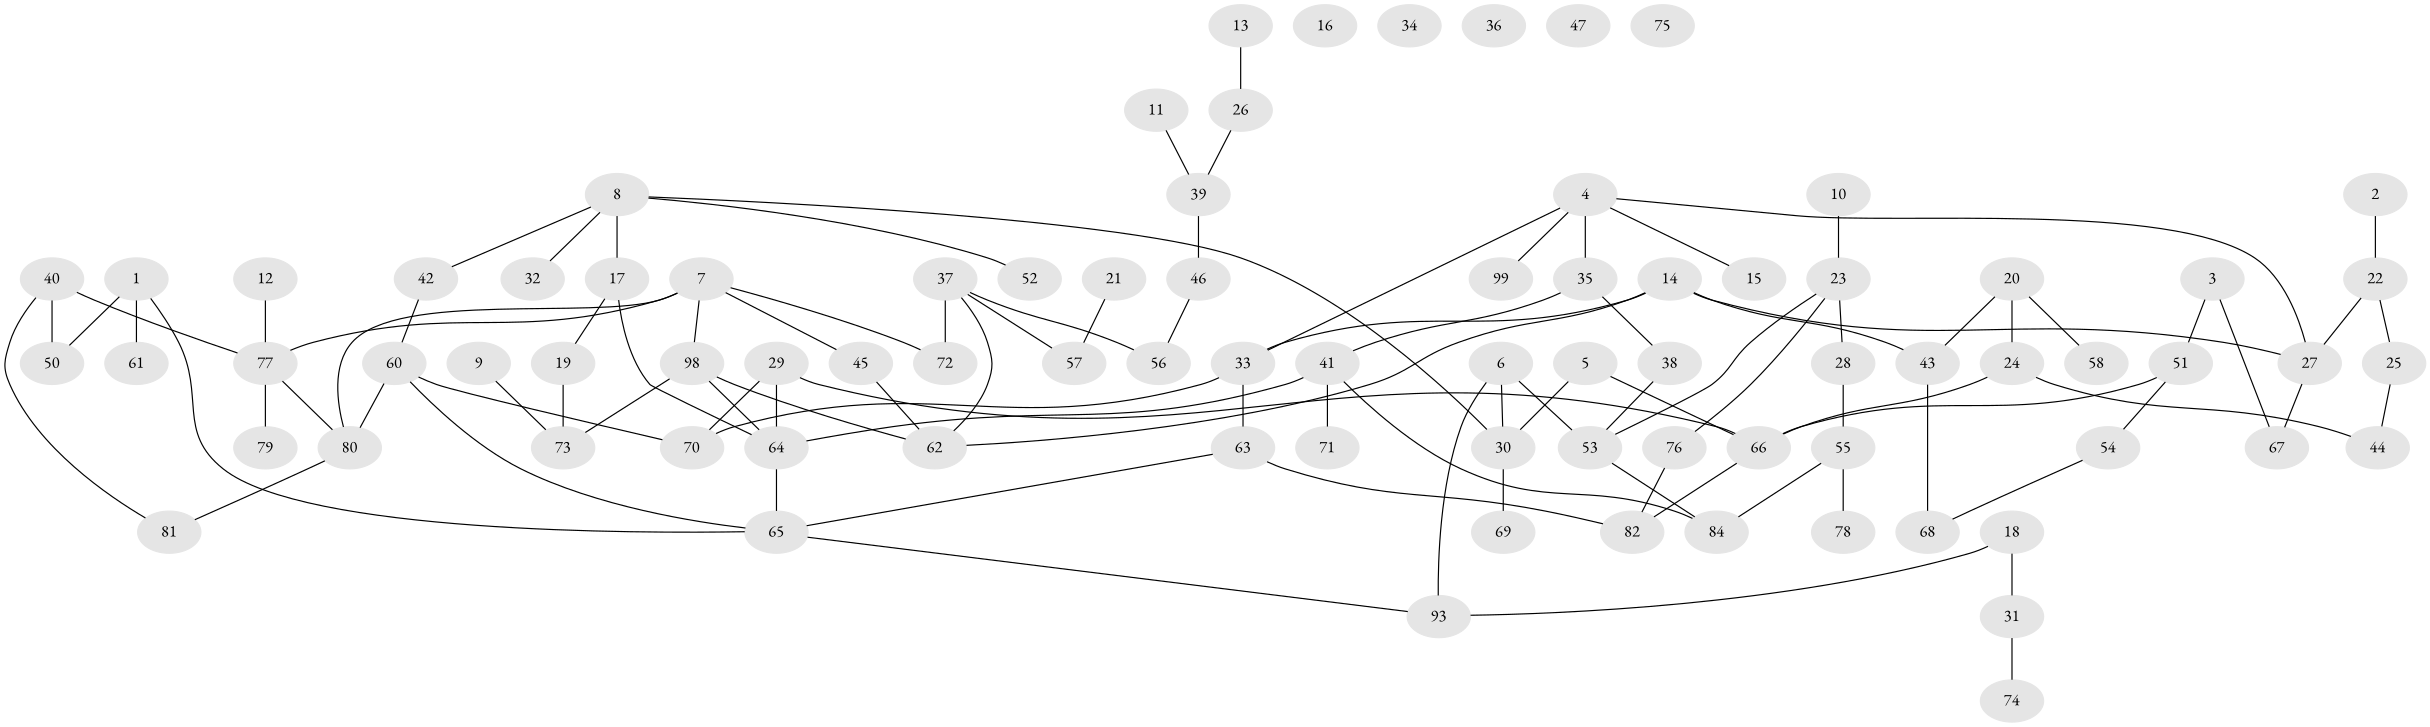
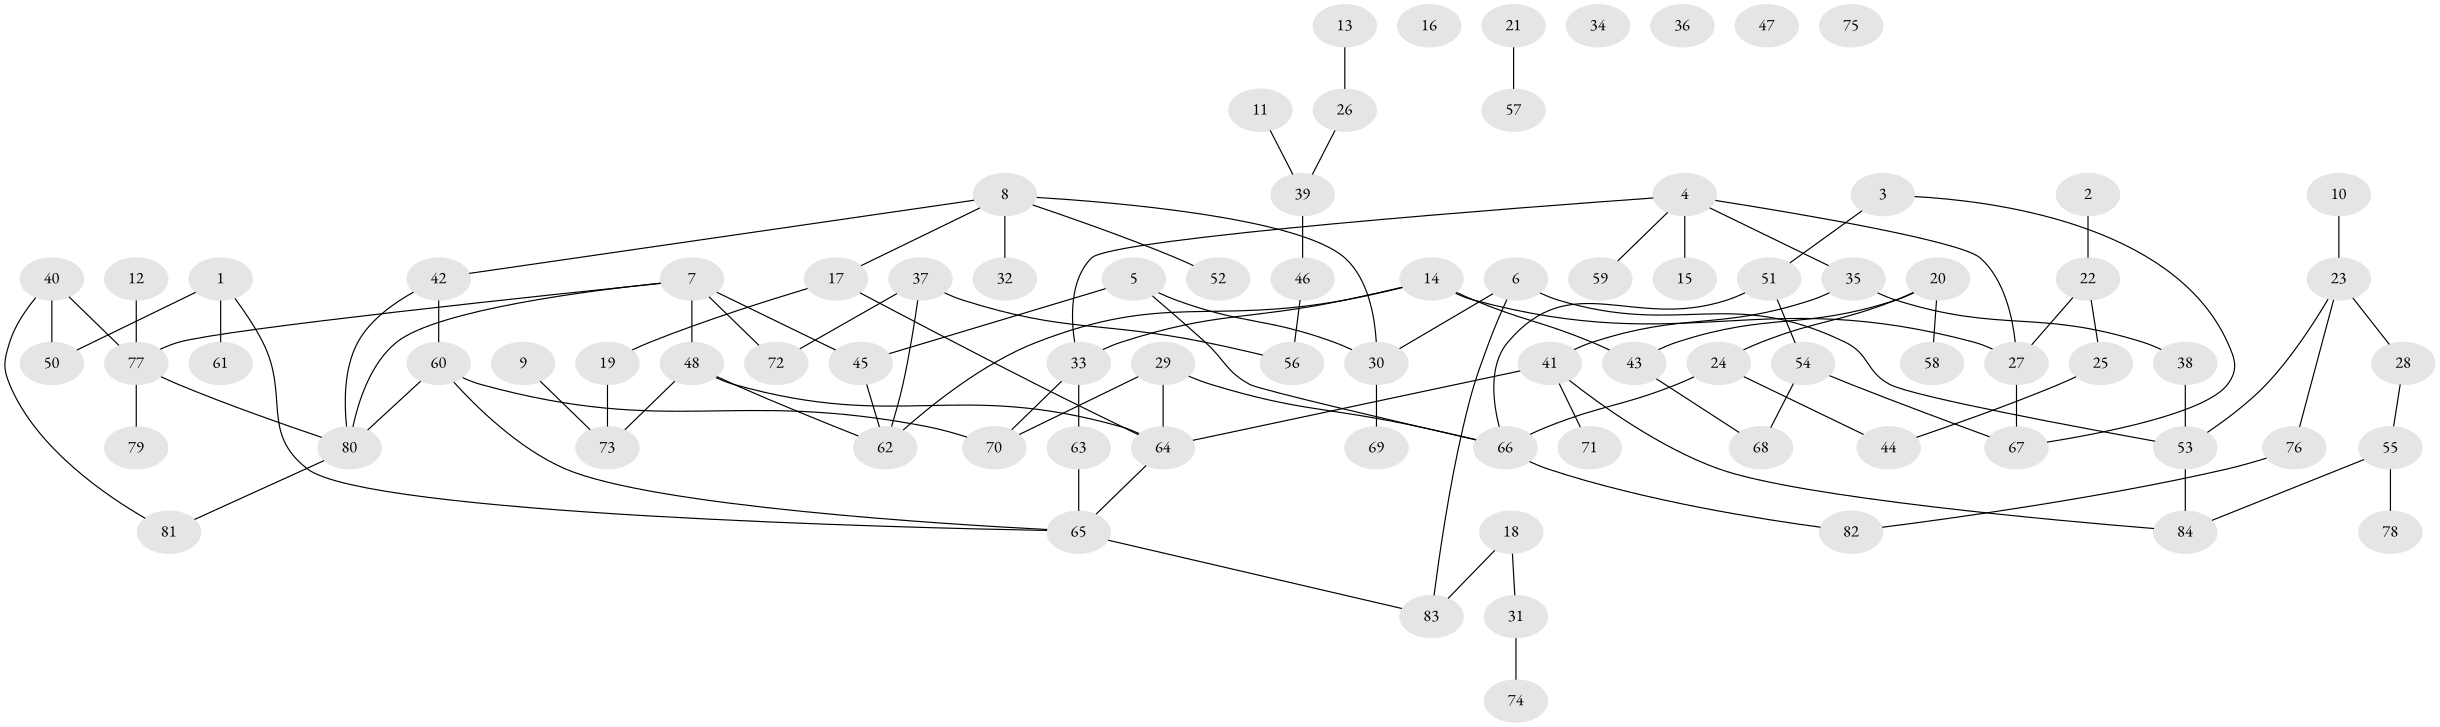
(1501, 279) -> (1600, 279)
none -> (997, 321)
(1010, 321) -> none
none -> (356, 347)
(692, 363) -> (692, 363)
none -> (1909, 407)
(1434, 496) -> none
(1439, 617) -> (1432, 617)
